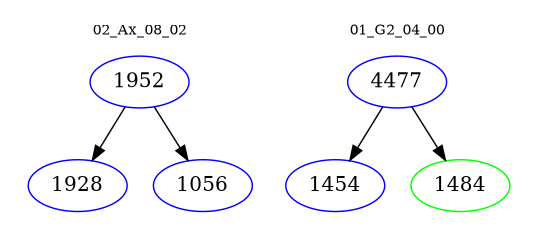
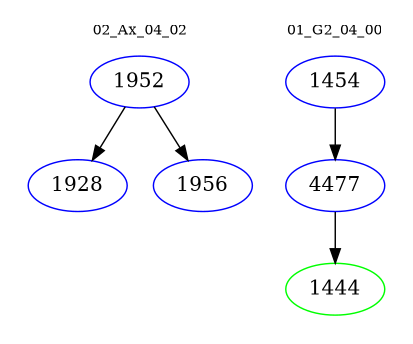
(140, 31) -> (140, 31)
(370, 127) -> (335, 127)
(203, 186) -> (203, 186)
(460, 186) -> (335, 289)
